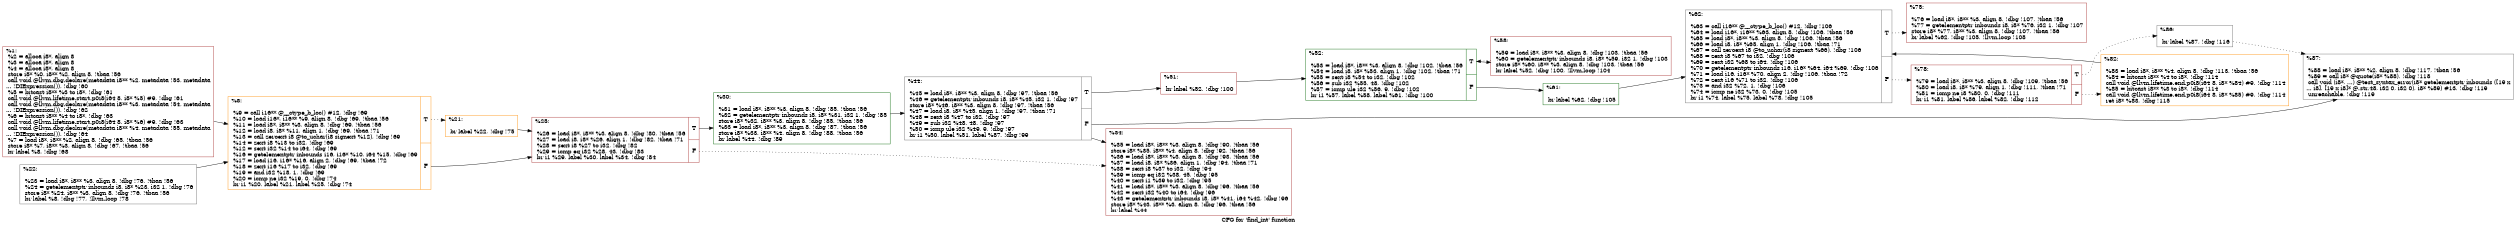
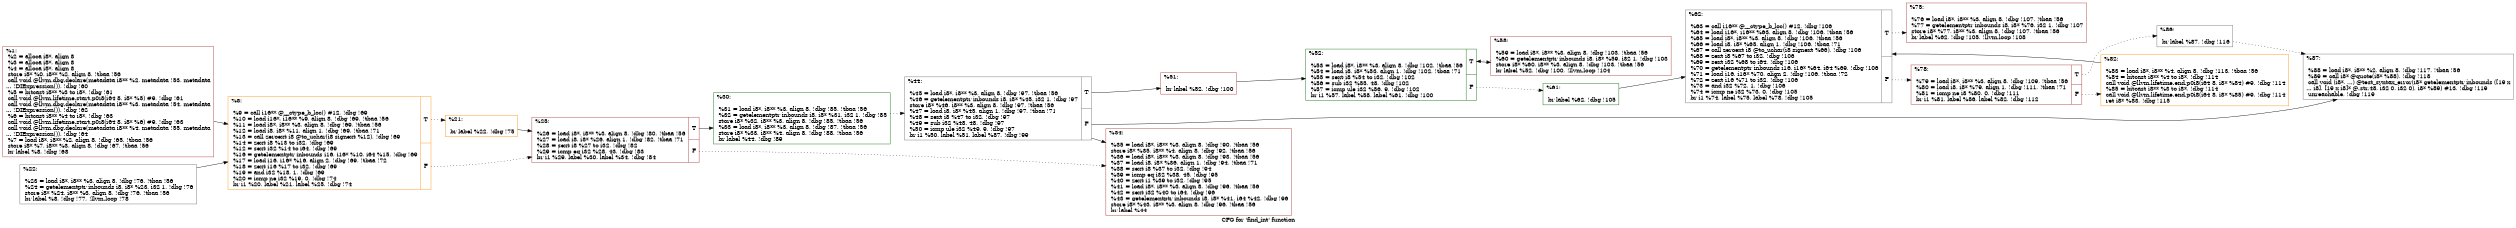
(1508, 88) -> (1508, 88)
(895, 114) -> (895, 114)
(480, 164) -> (480, 164)
